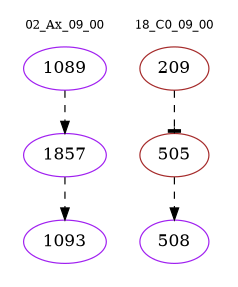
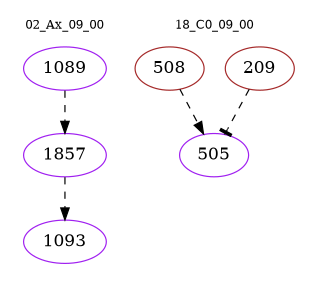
(174, 155) -> (214, 155)
(174, 193) -> (189, 106)
(174, 242) -> (170, 69)
